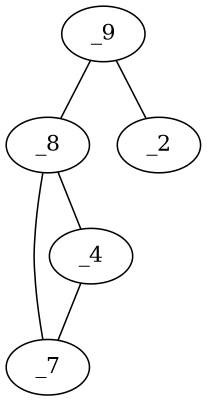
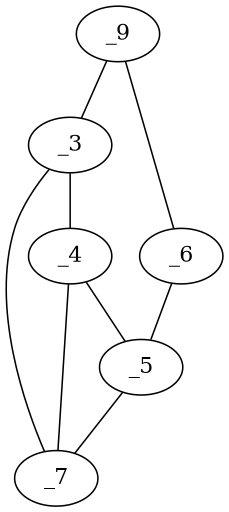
(48, 145) -> (70, 145)
(159, 145) -> (181, 256)
none -> (141, 367)
